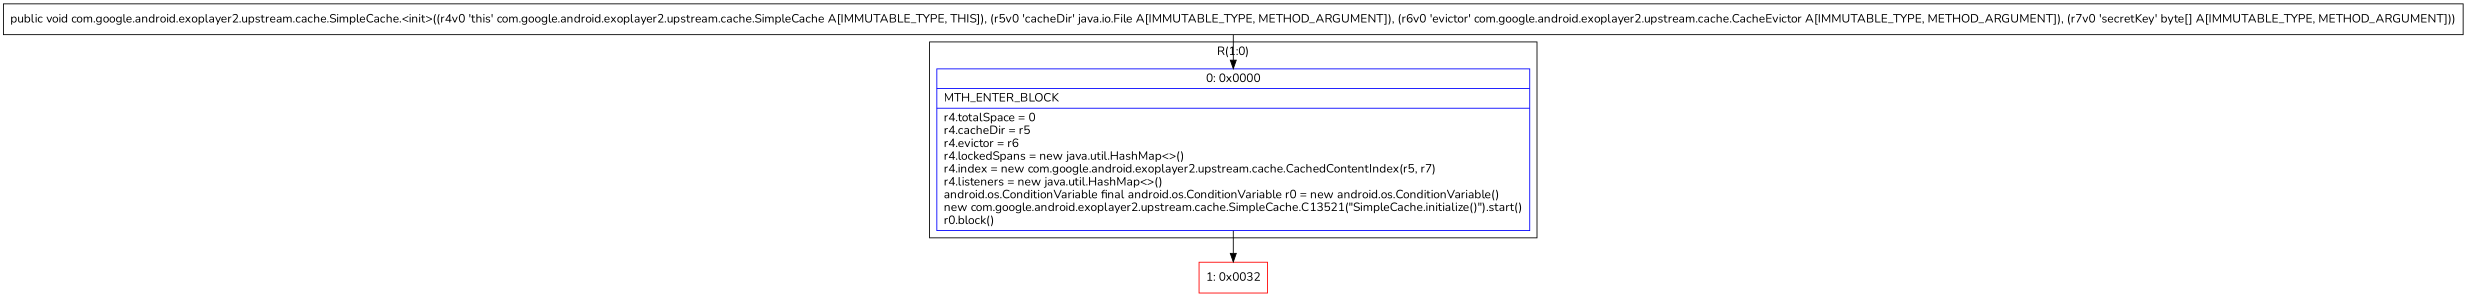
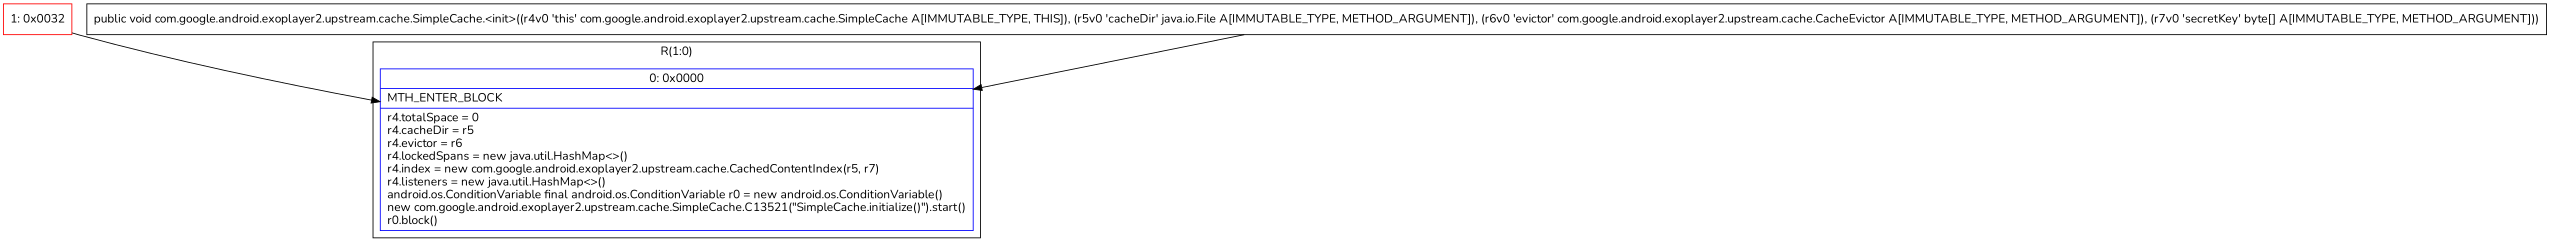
(1233, 243) -> (221, 70)
